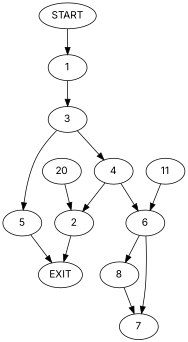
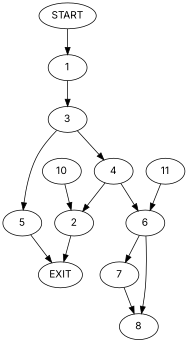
(62, 171) -> (62, 171)
(128, 297) -> (128, 297)
